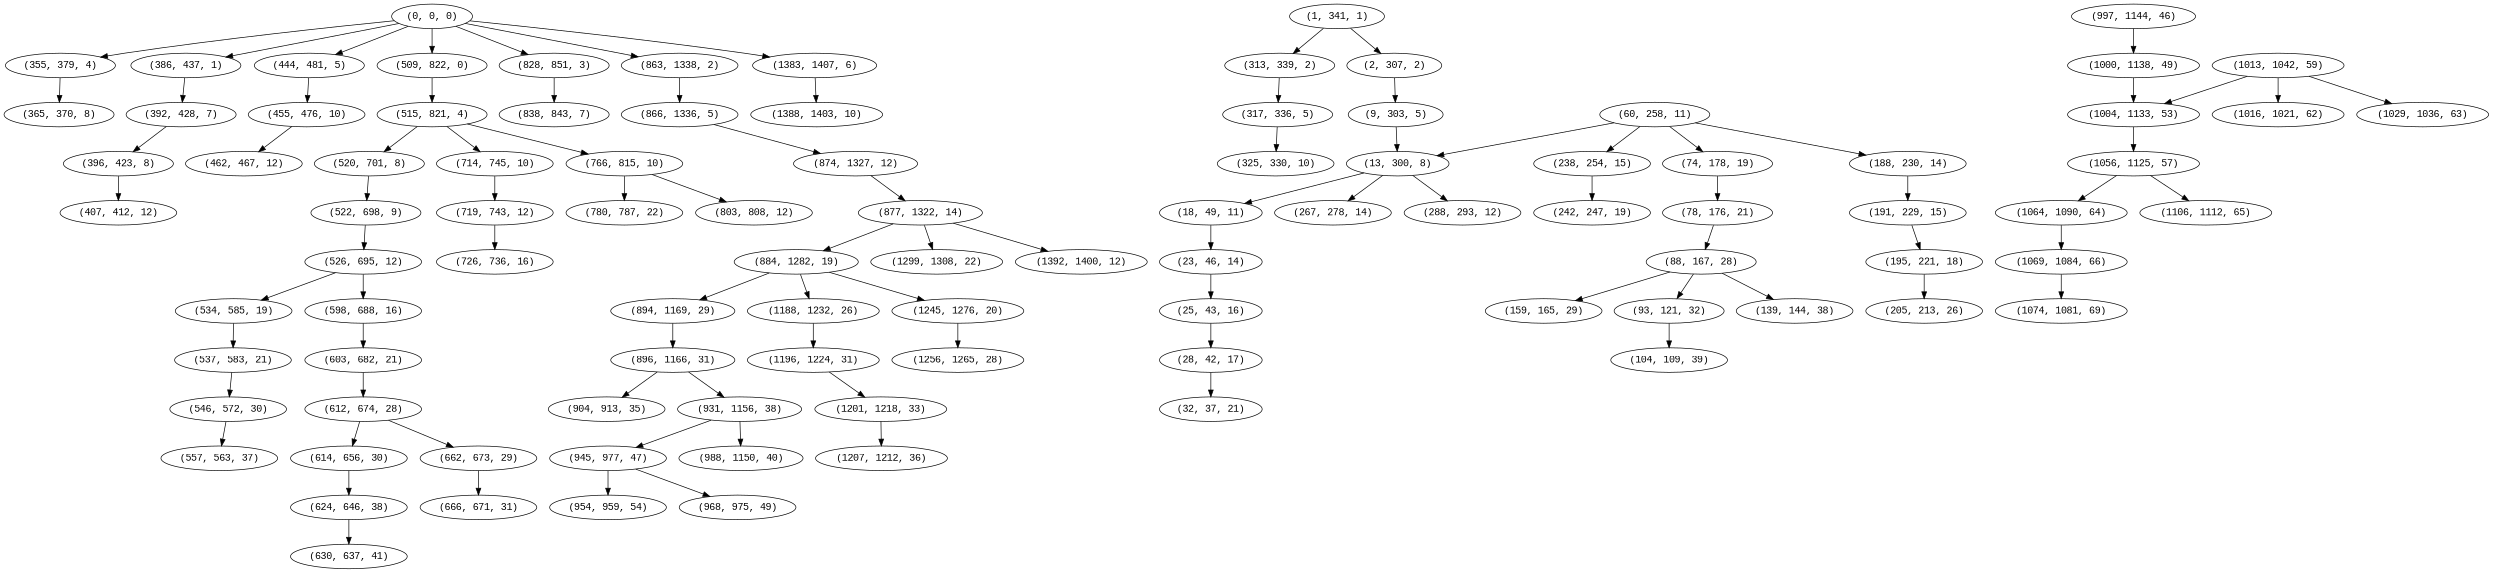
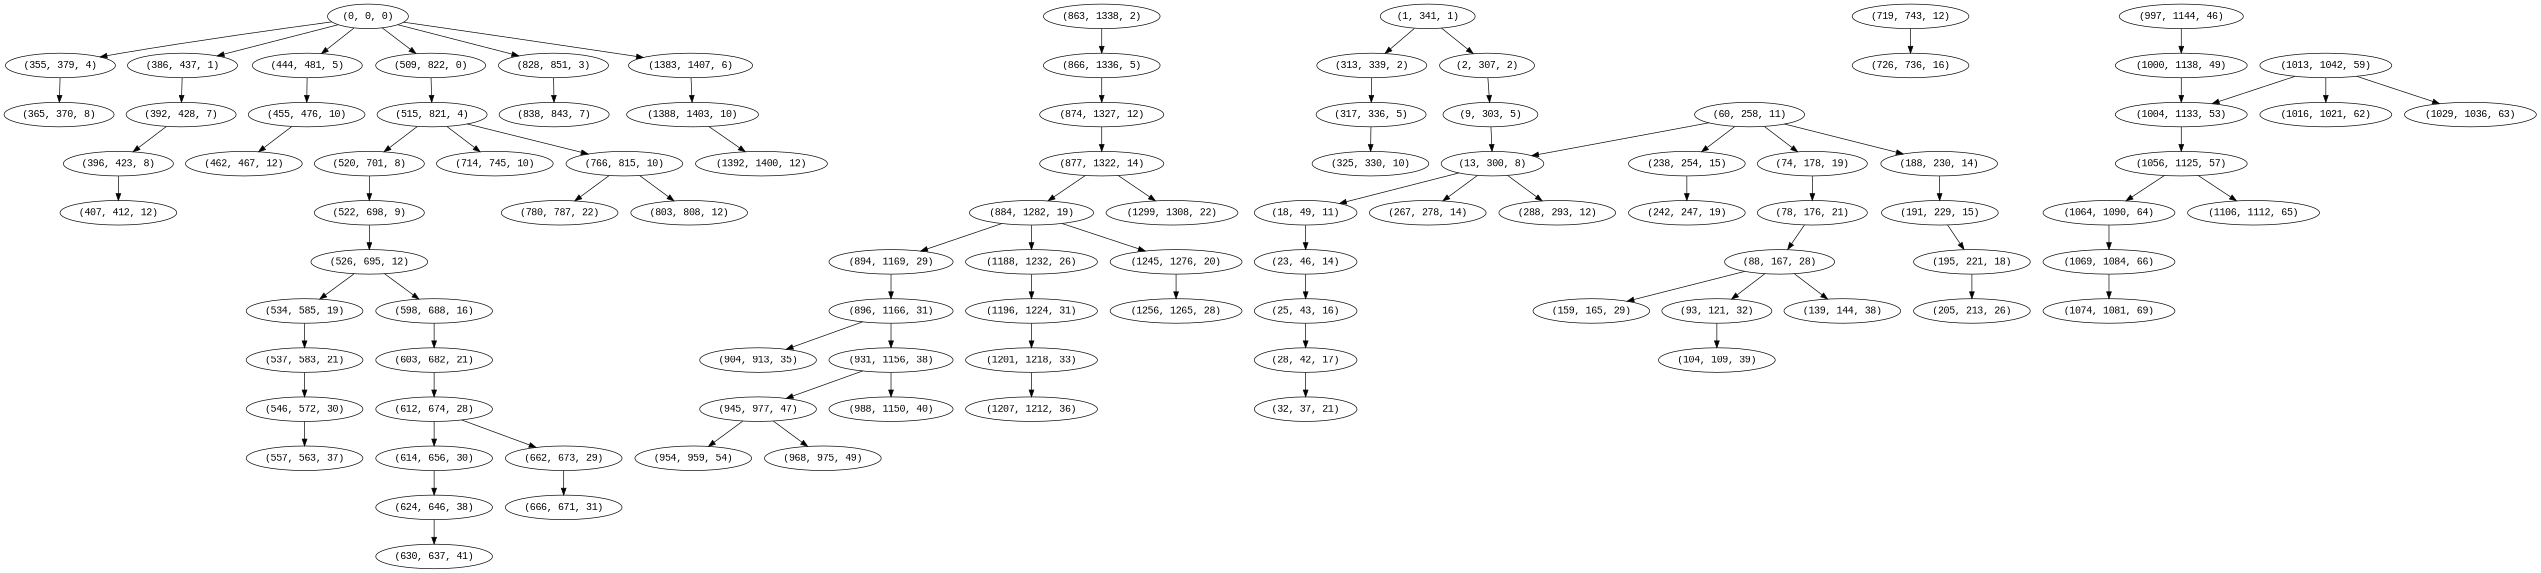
(548, 39) -> none
(495, 185) -> none
(997, 236) -> (724, 137)
